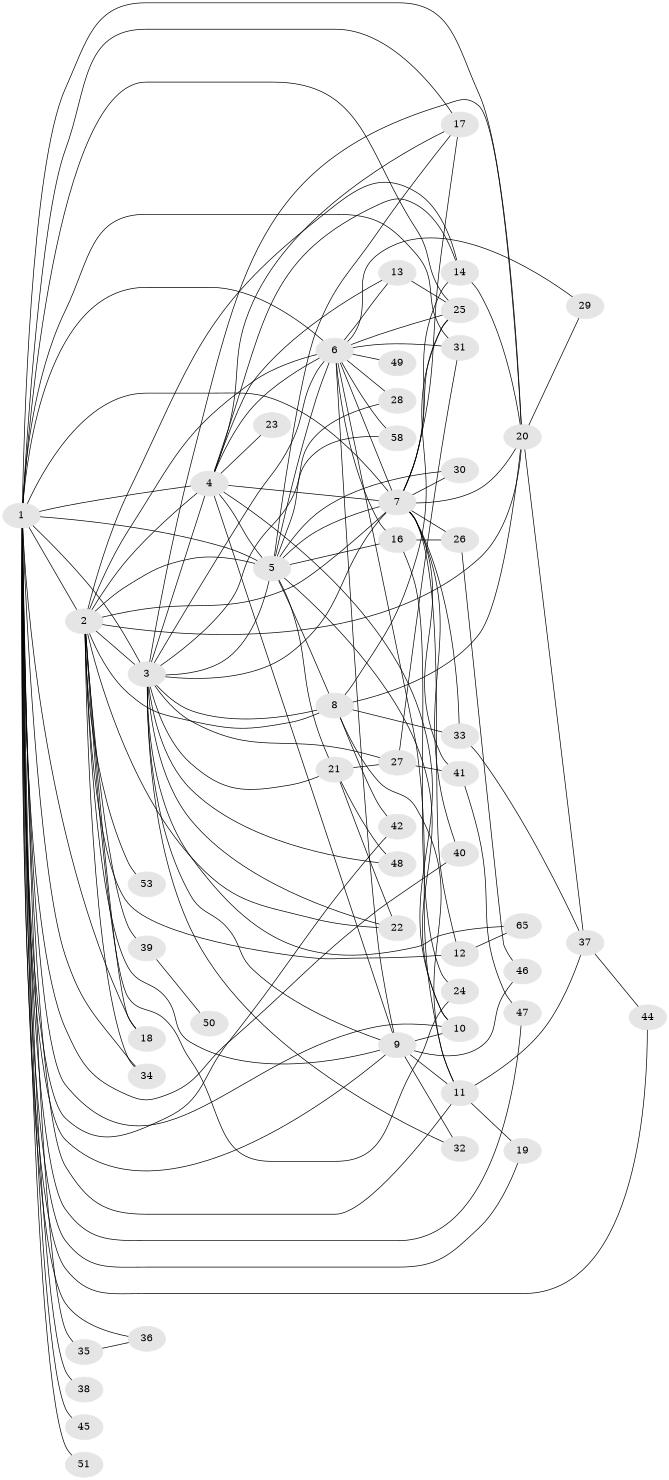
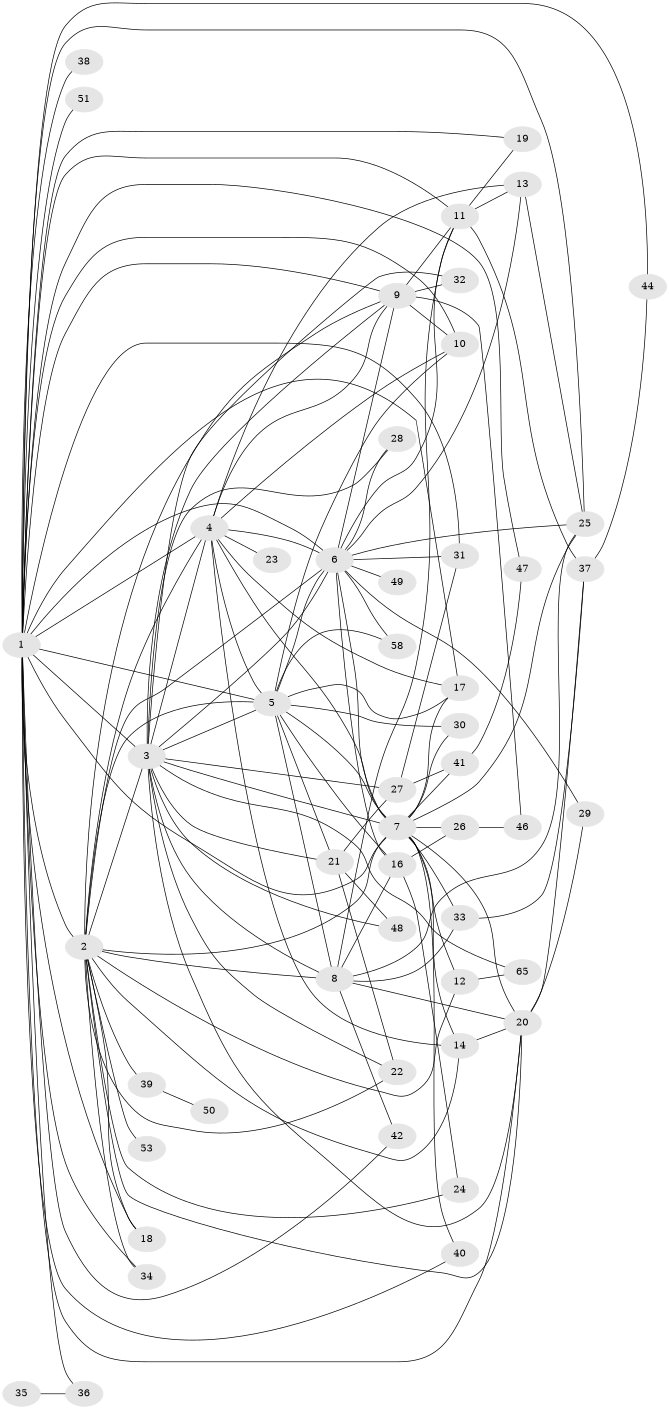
none -> (491, 200)
none -> (368, 918)
(33, 937) -> none
(84, 1427) -> none
